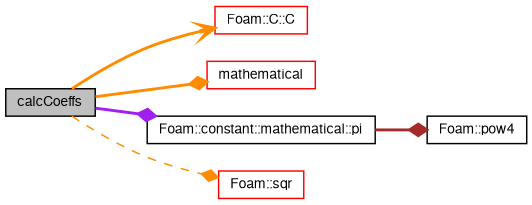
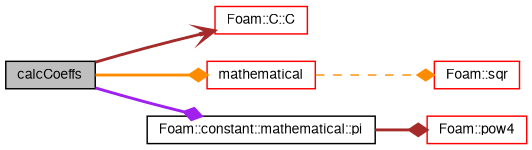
(134, 54) -> (148, 47)
(477, 130) -> (477, 130)
(134, 151) -> (366, 75)
